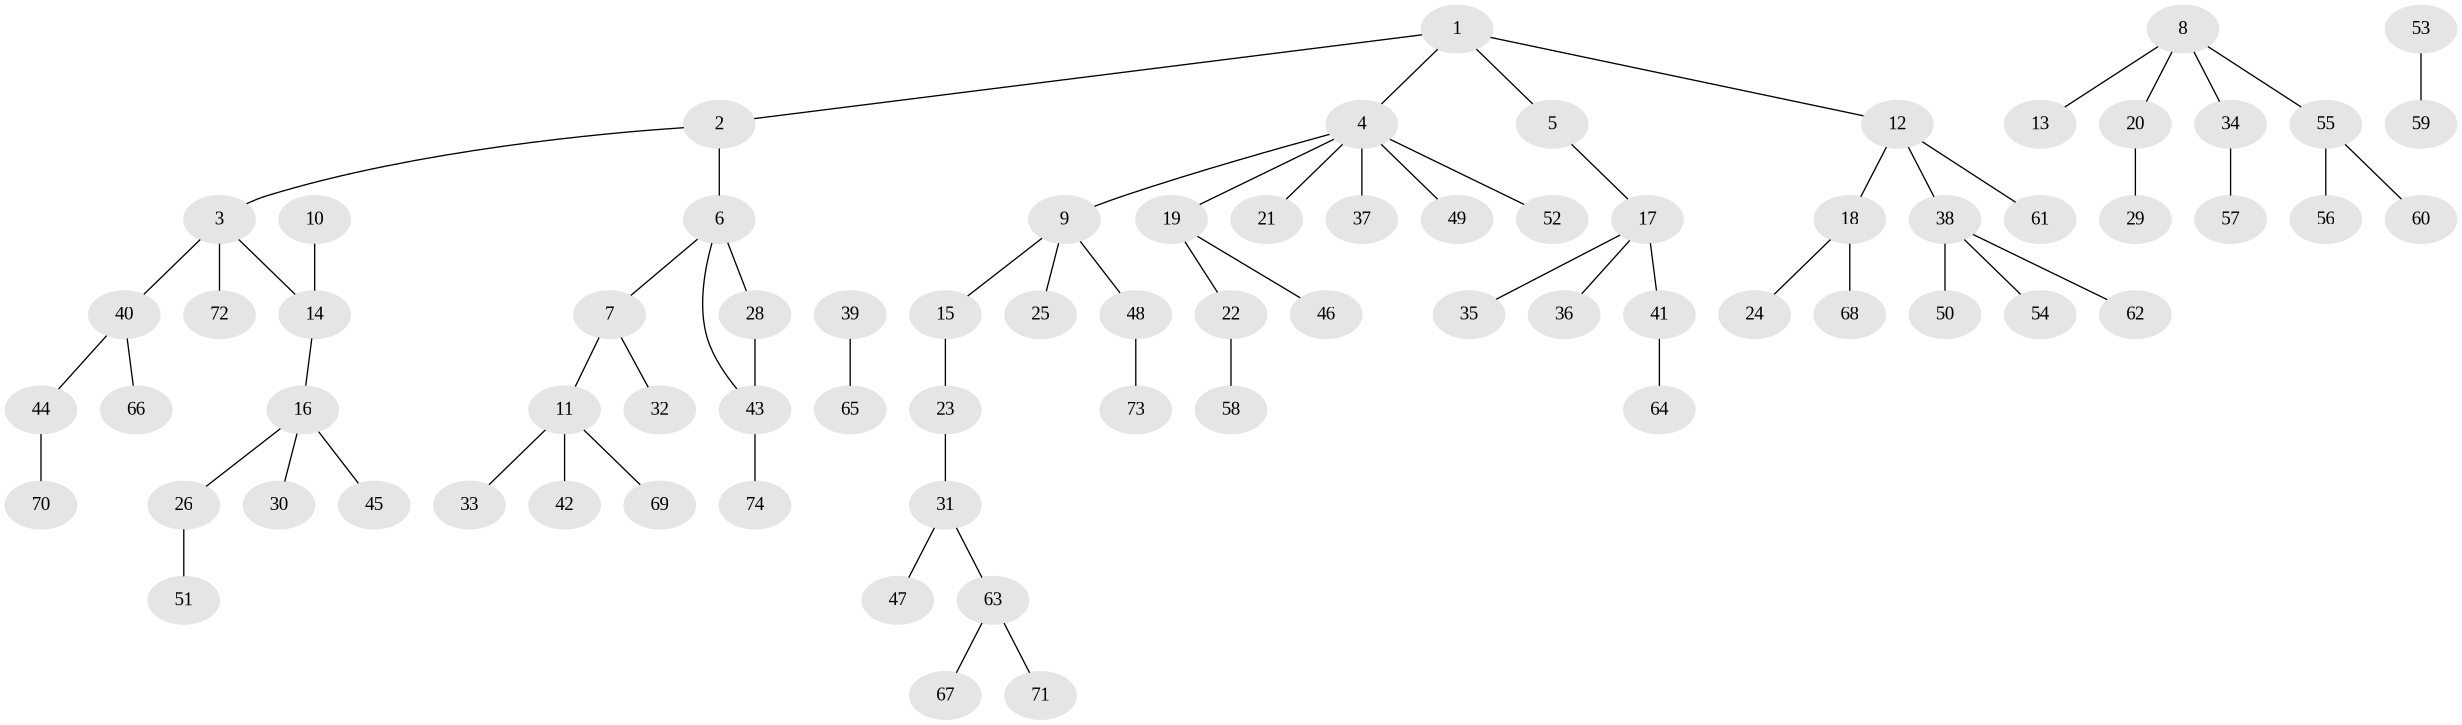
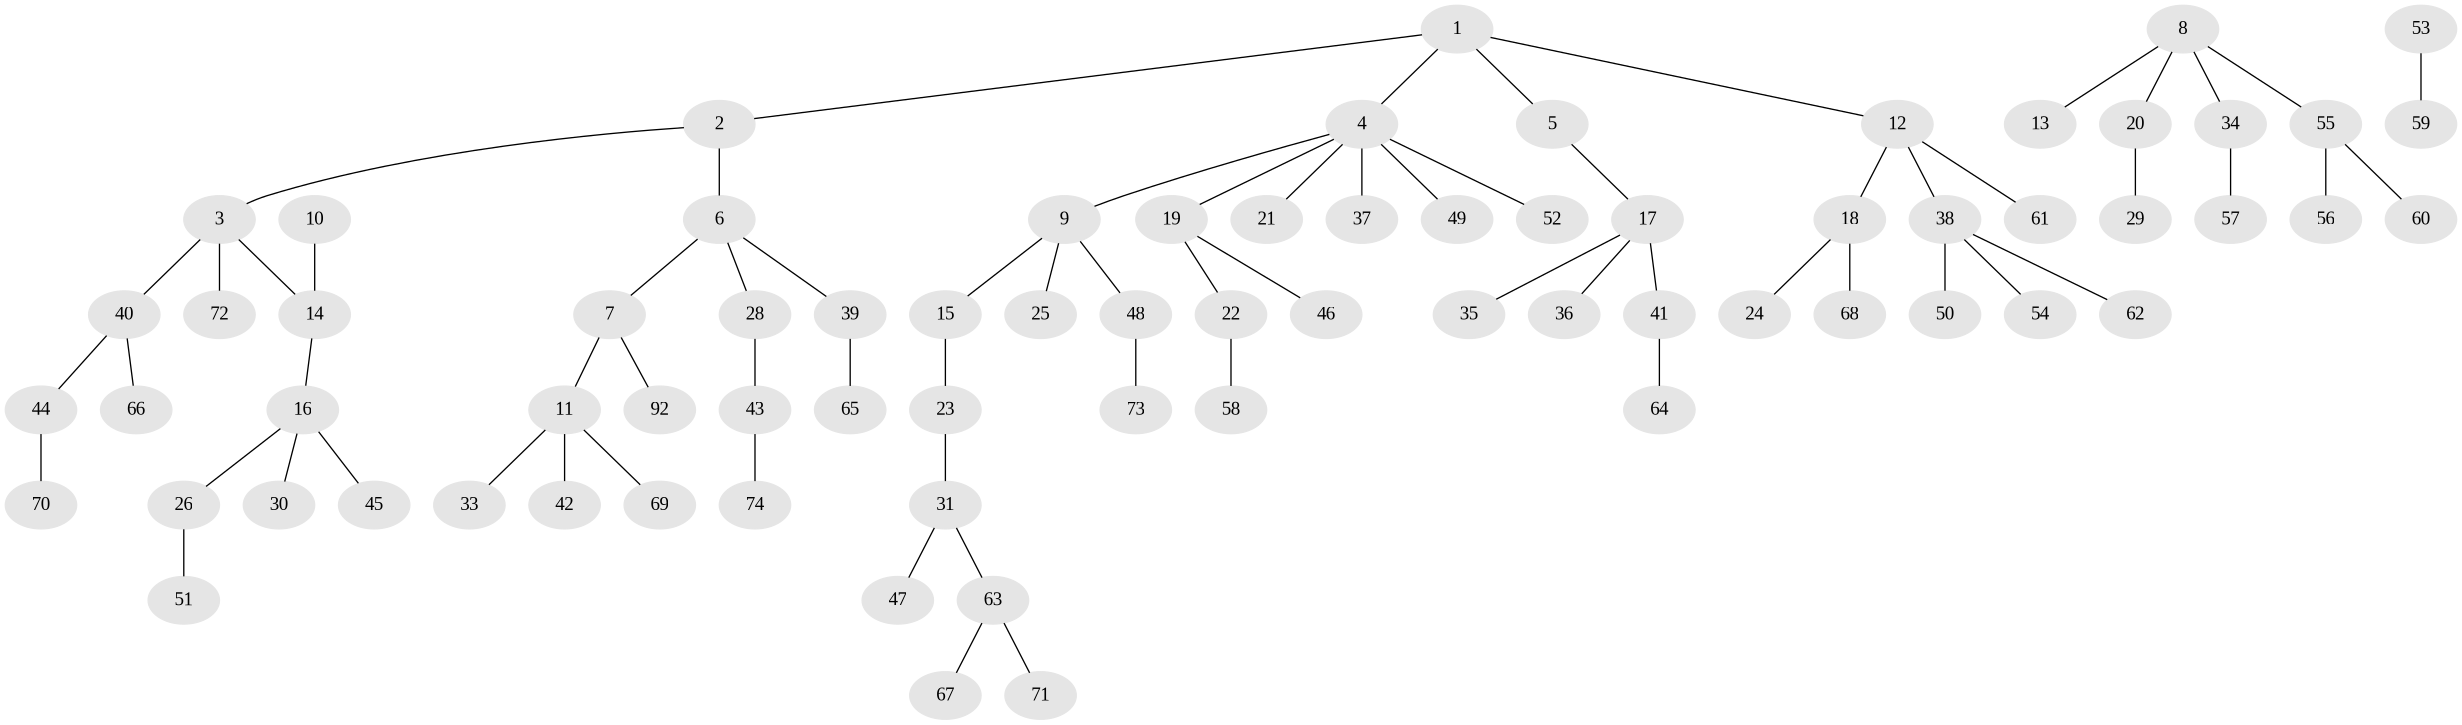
(704, 320) -> (785, 267)
(660, 410) -> (660, 410)
